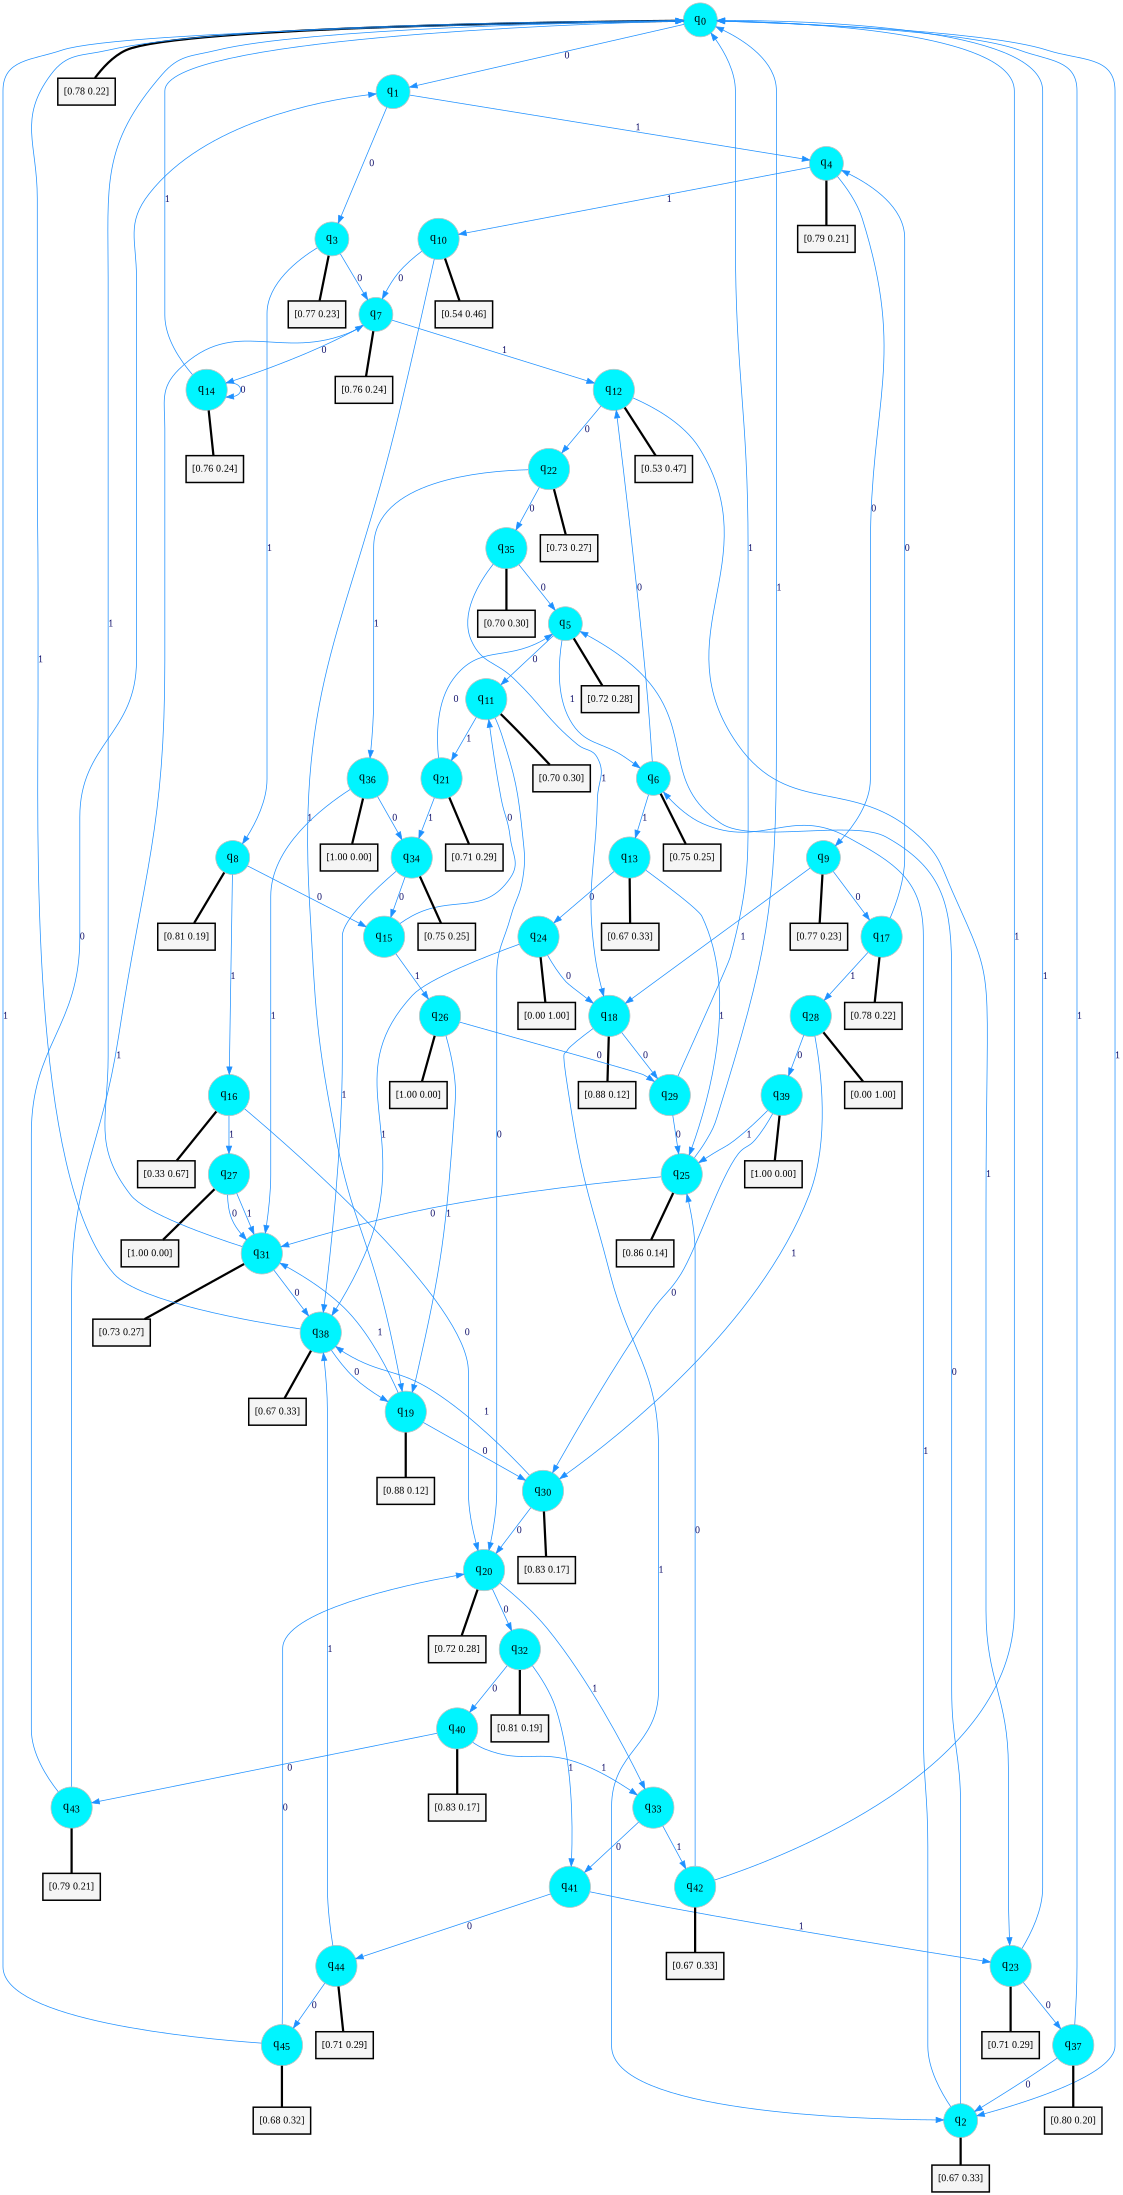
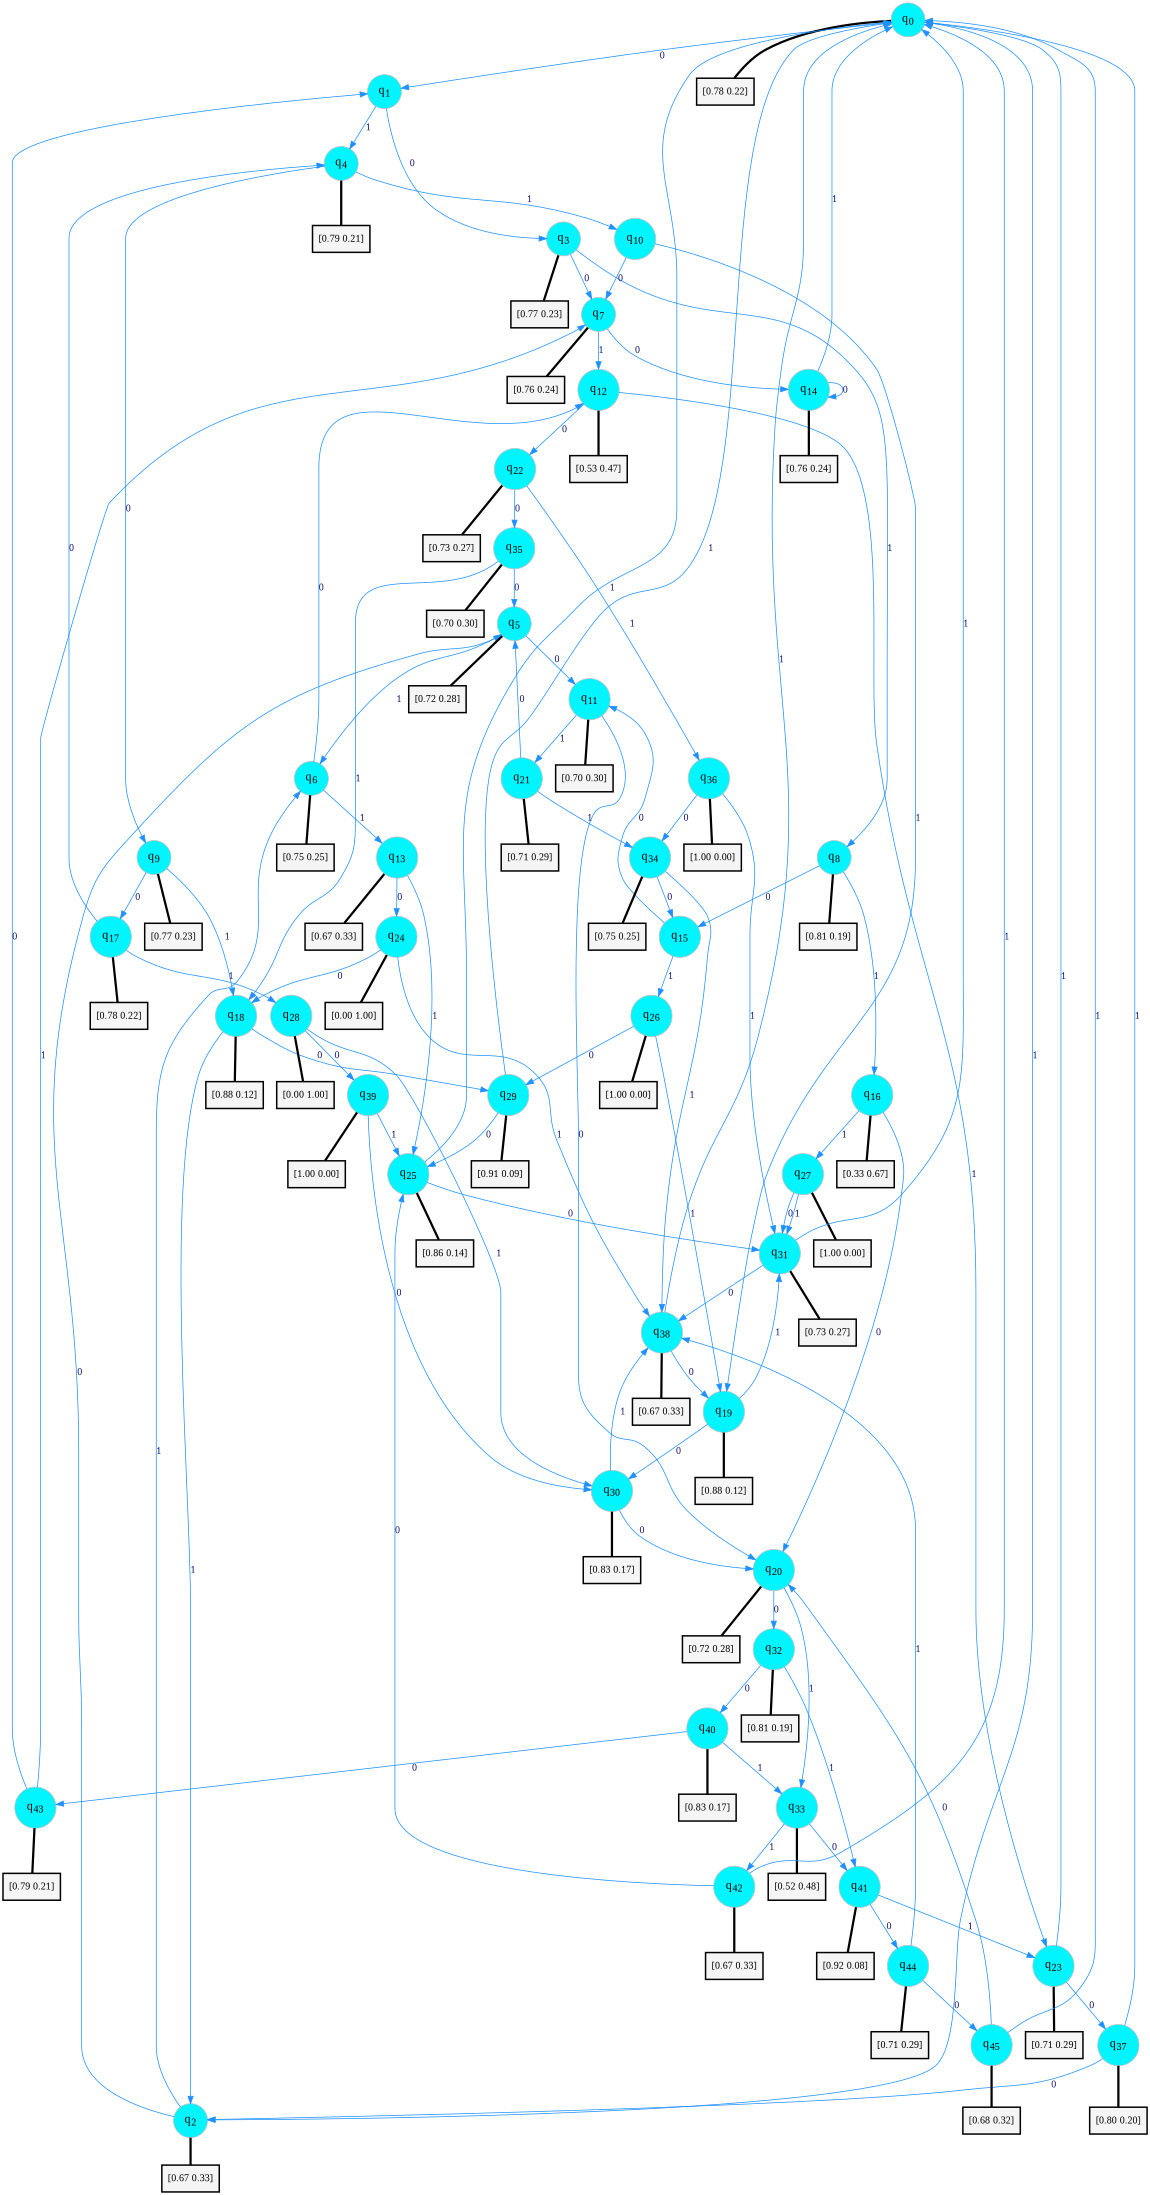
(464, 314) -> none
none -> (500, 1174)
none -> (797, 1887)
none -> (845, 1966)
